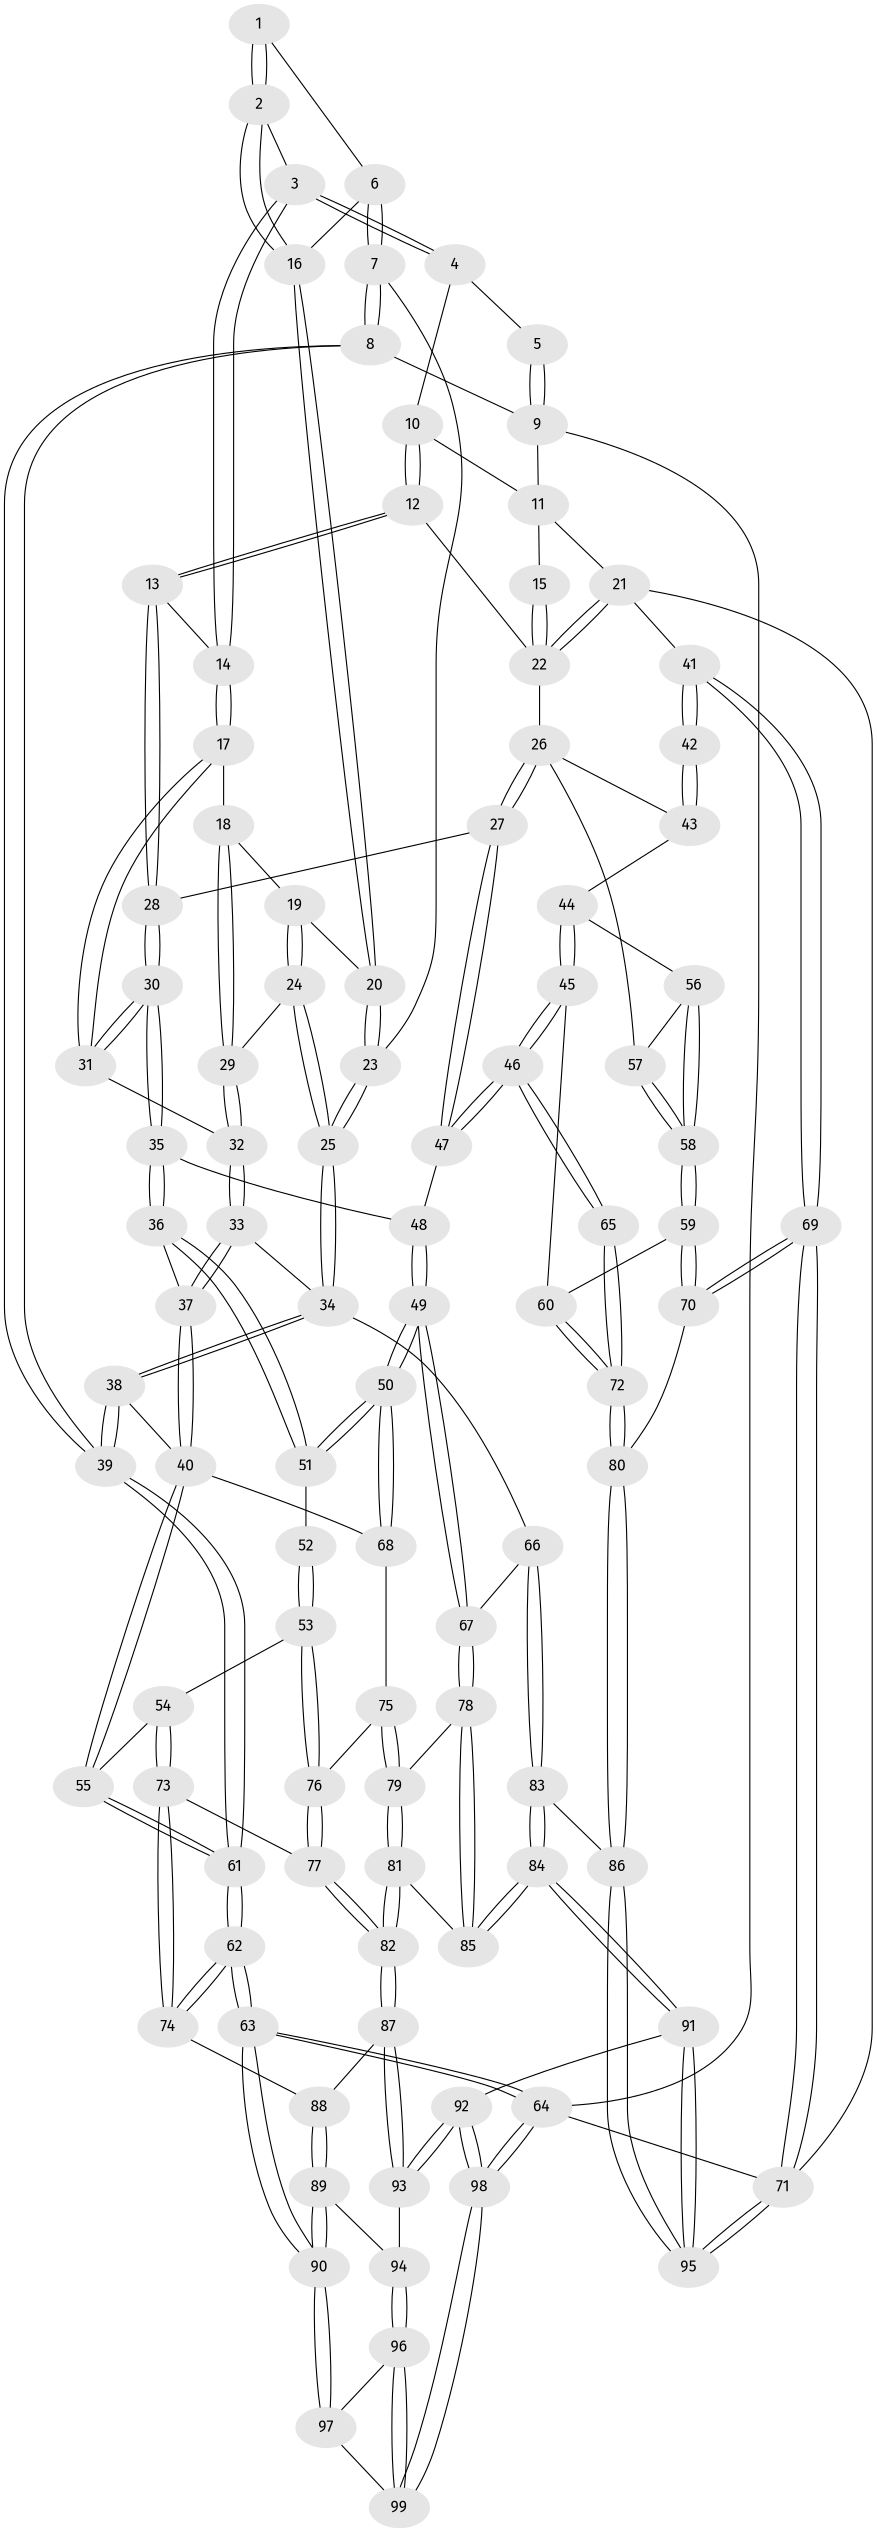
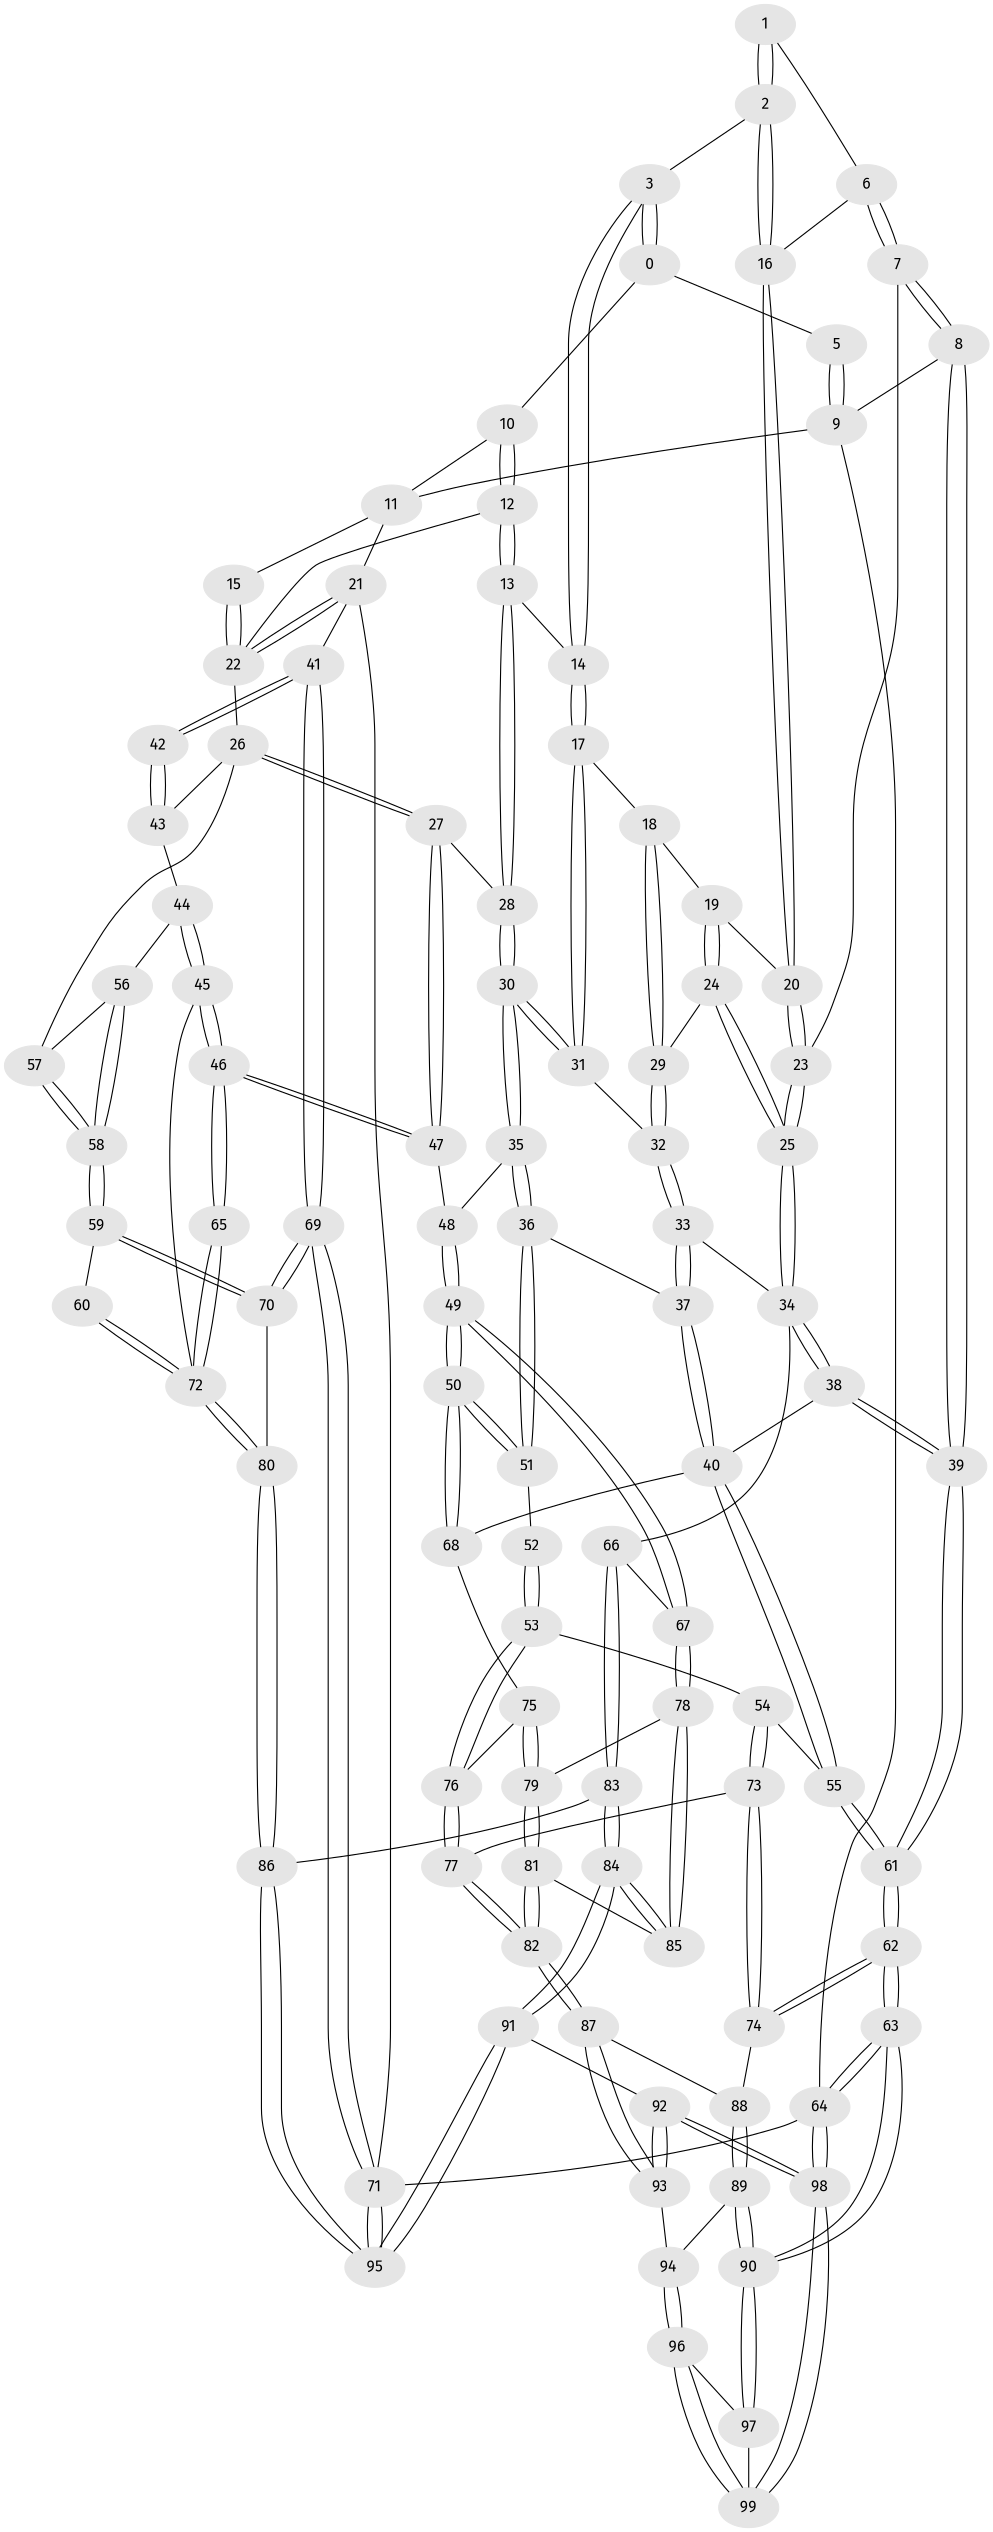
(455, 265) -> (650, 265)
(555, 1167) -> (170, 1185)
